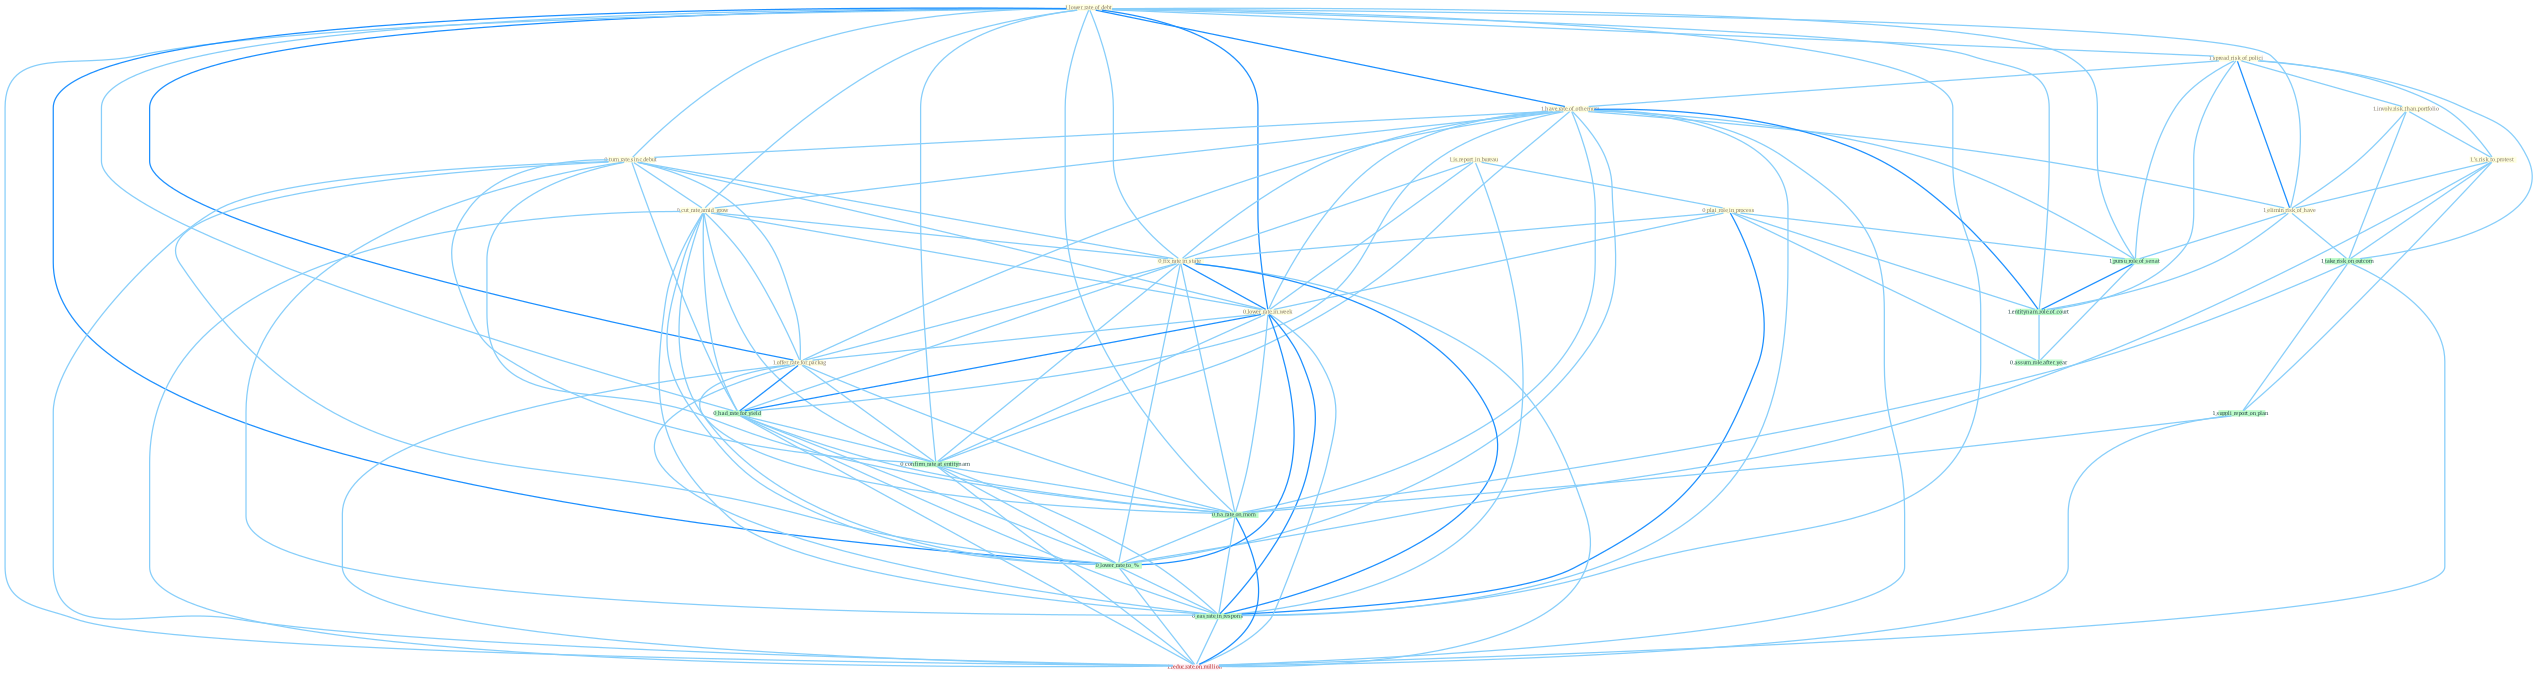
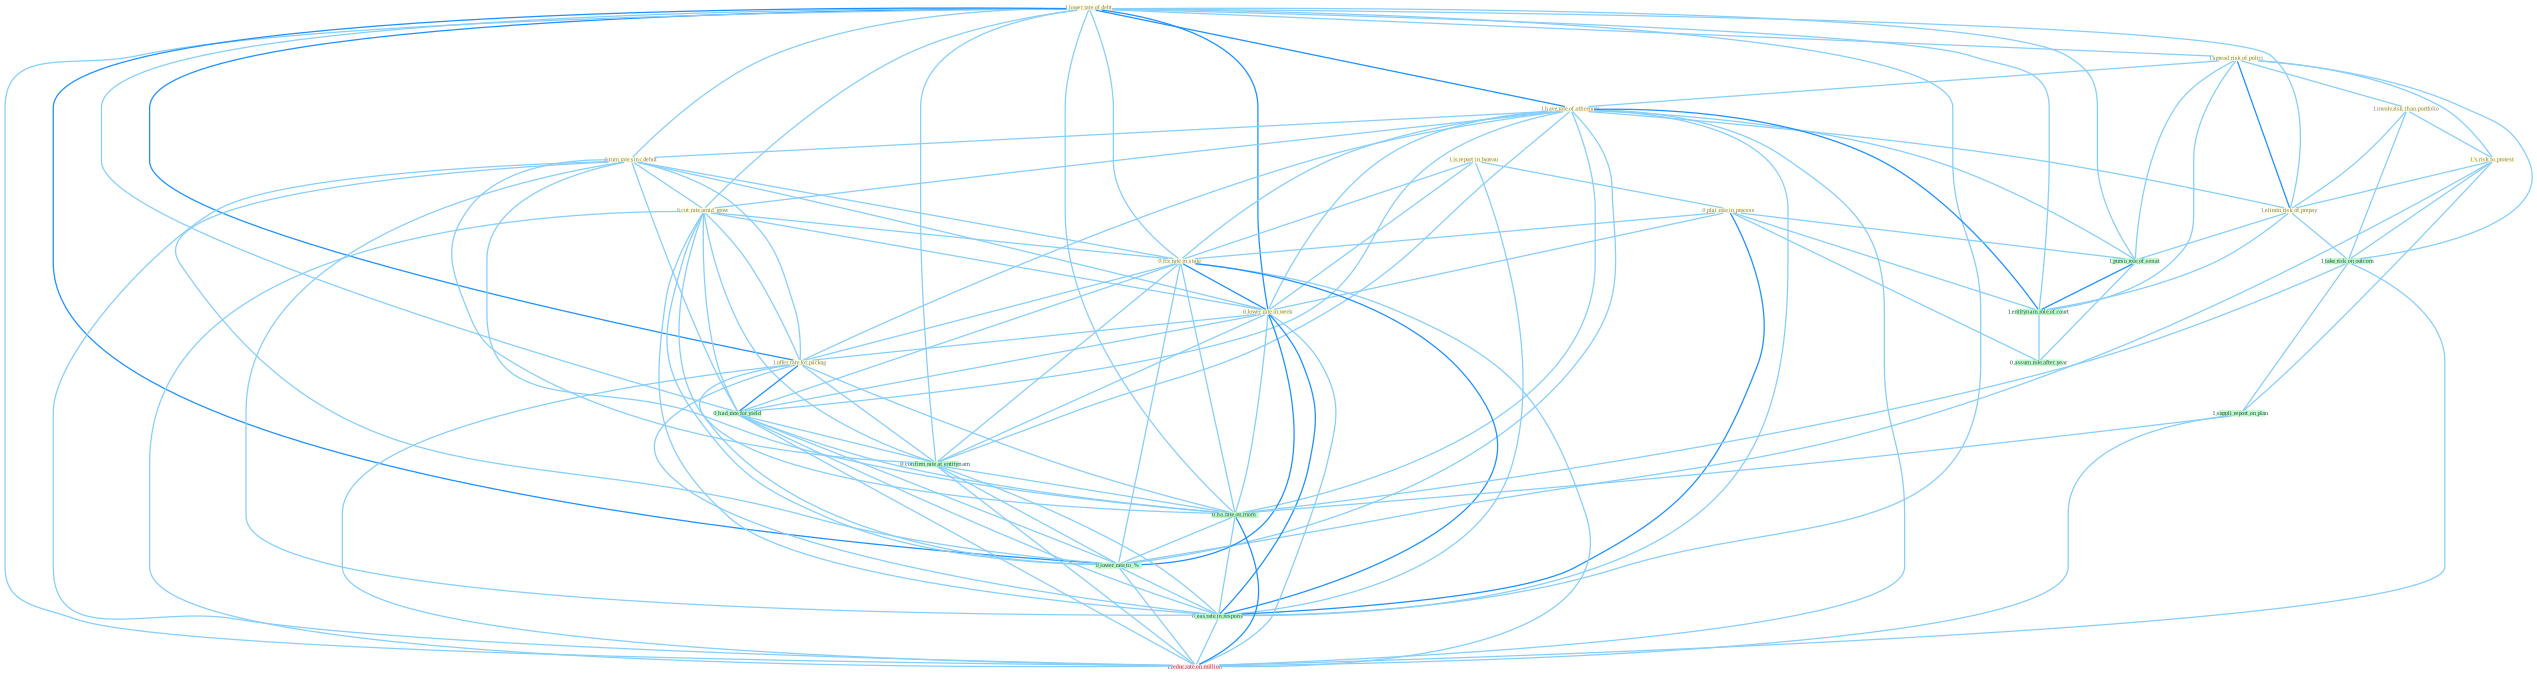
(2290, 210) -> (2290, 210)
(1003, 363) -> (1003, 363)
